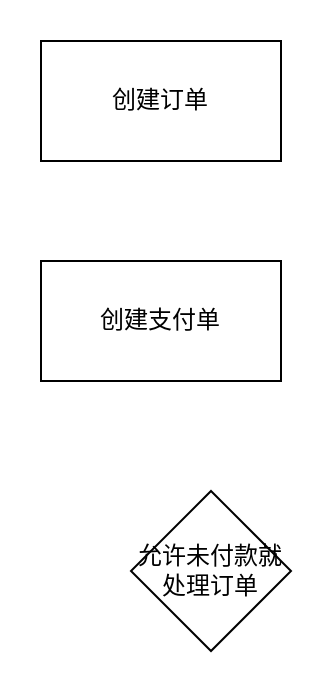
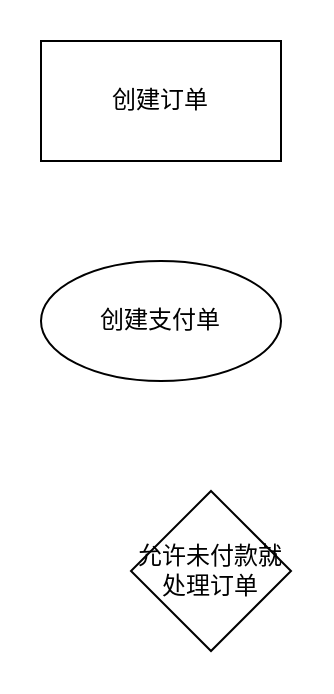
(161, 321) -> (161, 321)
